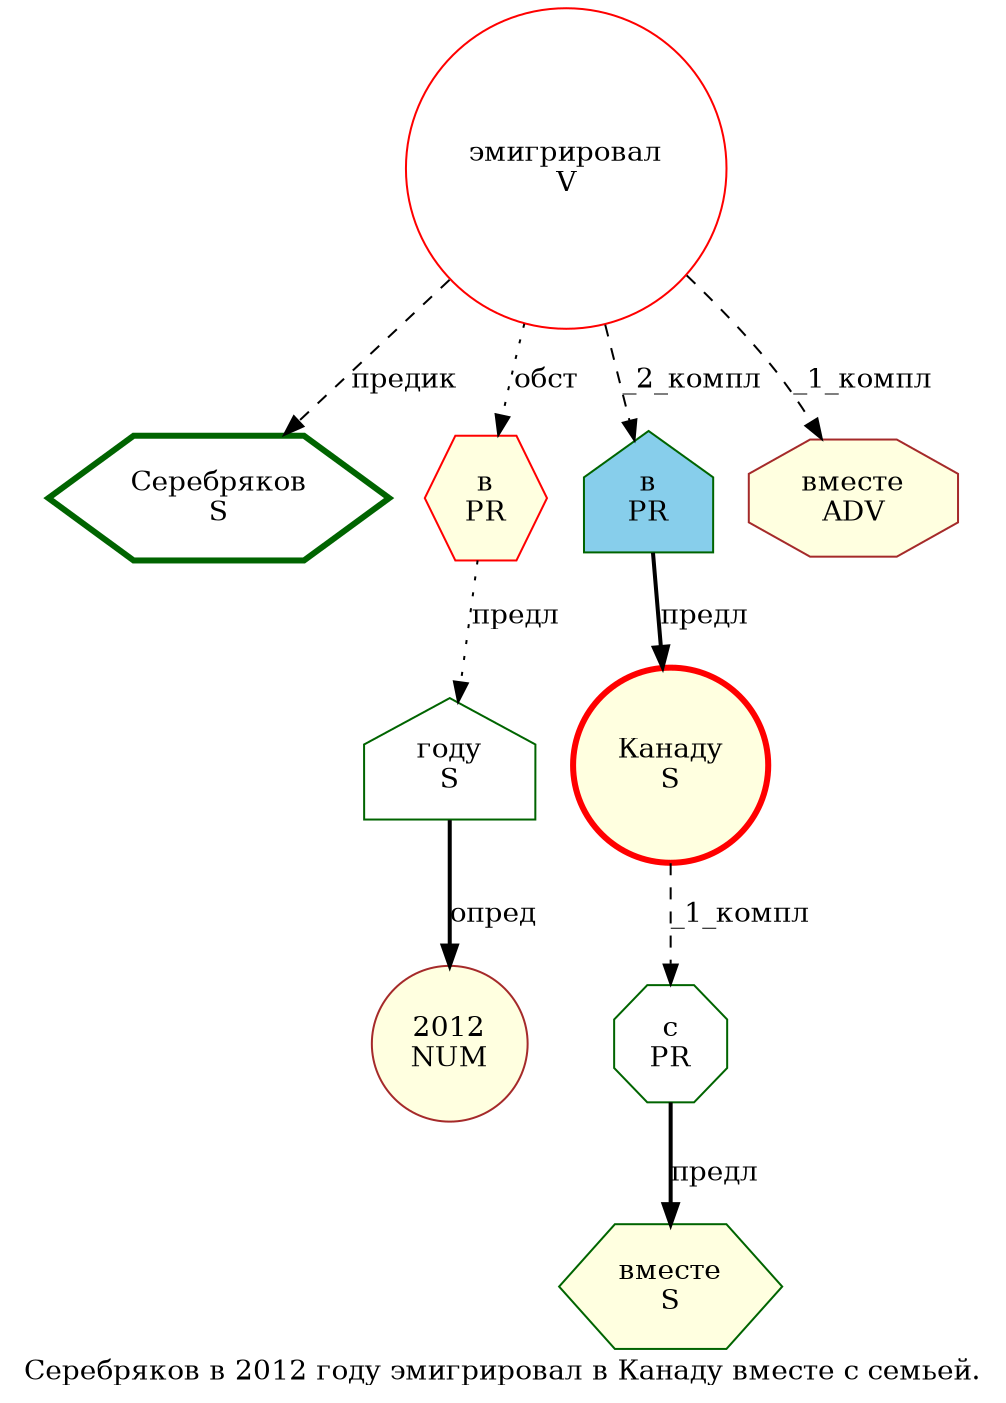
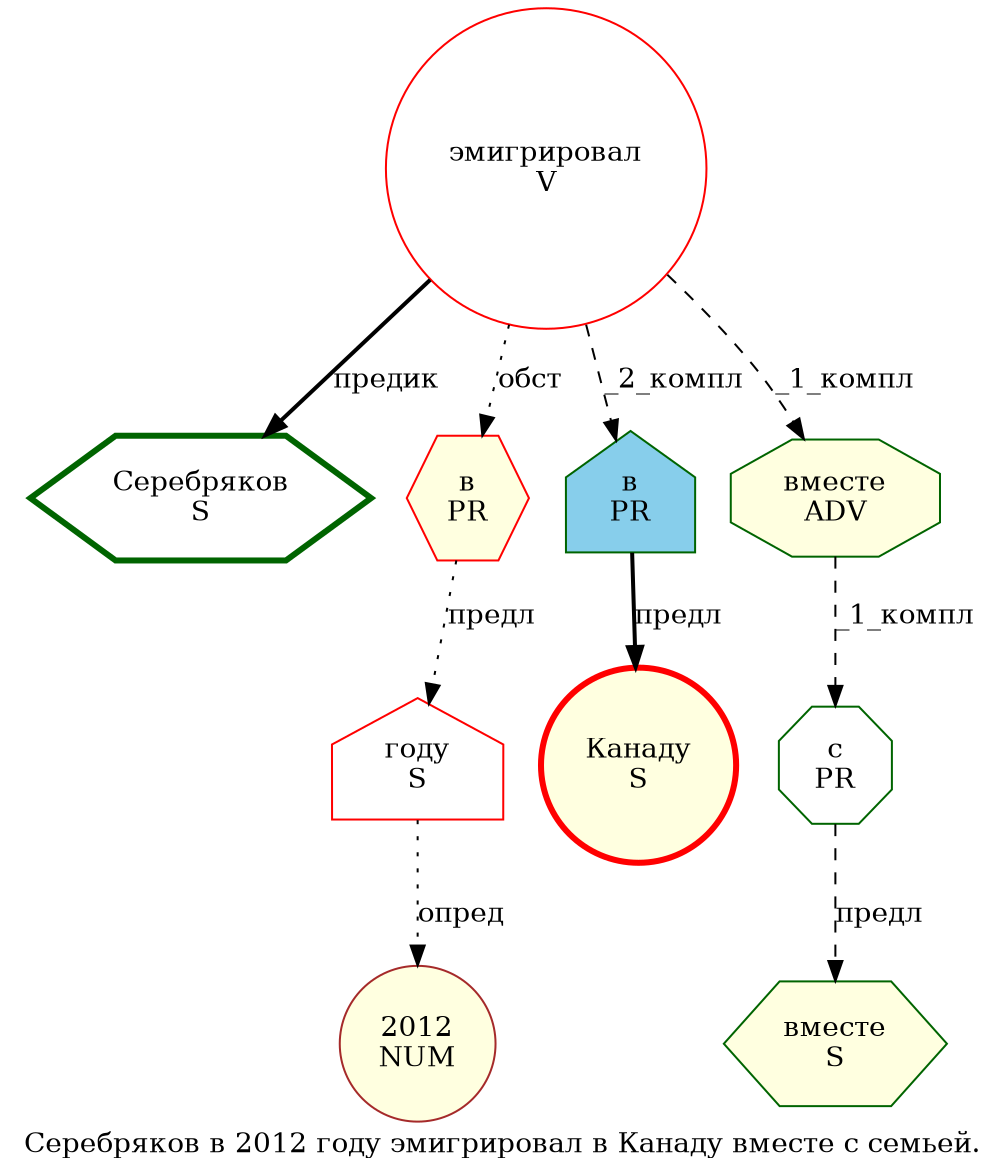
(374, 351) -> (355, 350)
(853, 498) -> (835, 498)
(450, 765) -> (418, 765)
(450, 883) -> (418, 883)
(671, 914) -> (835, 621)
(671, 1153) -> (835, 893)
